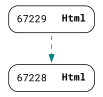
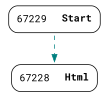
(74, 19) -> (77, 19)
